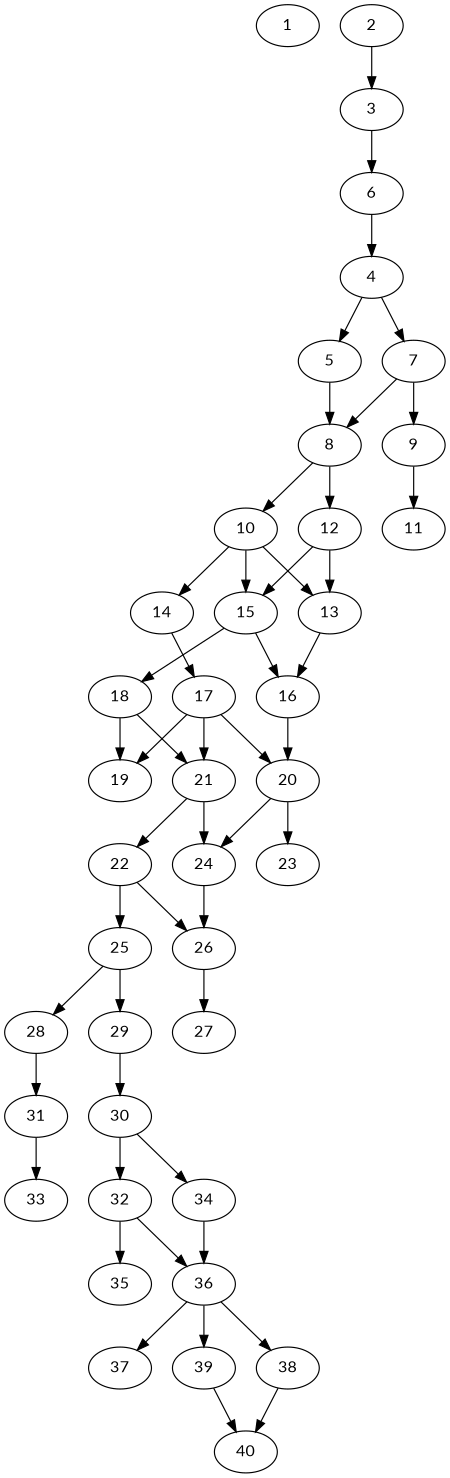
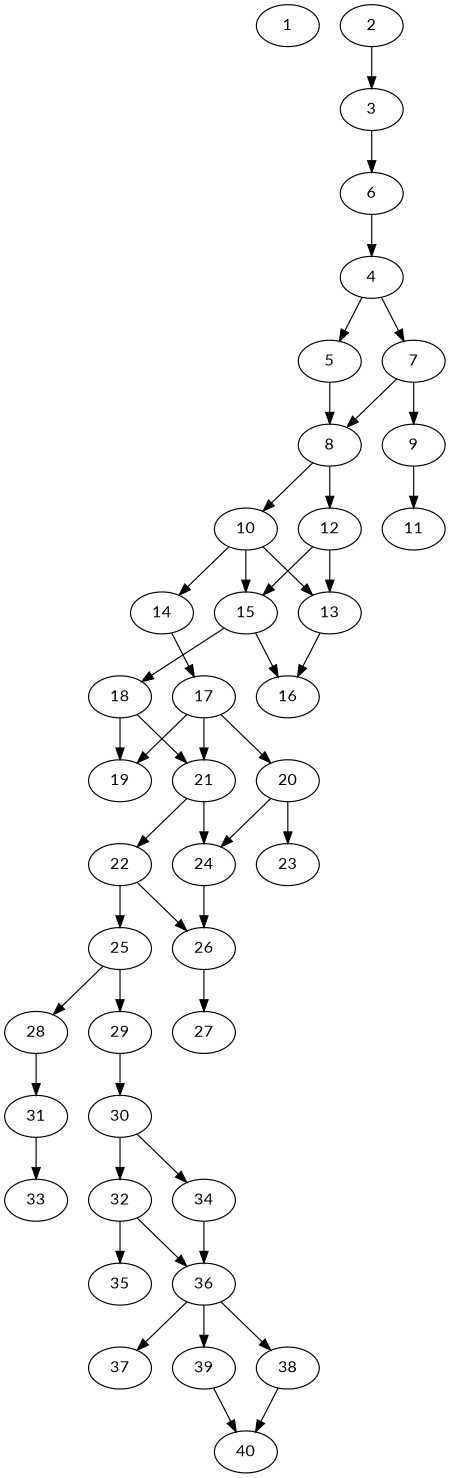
(288, 733) -> none
